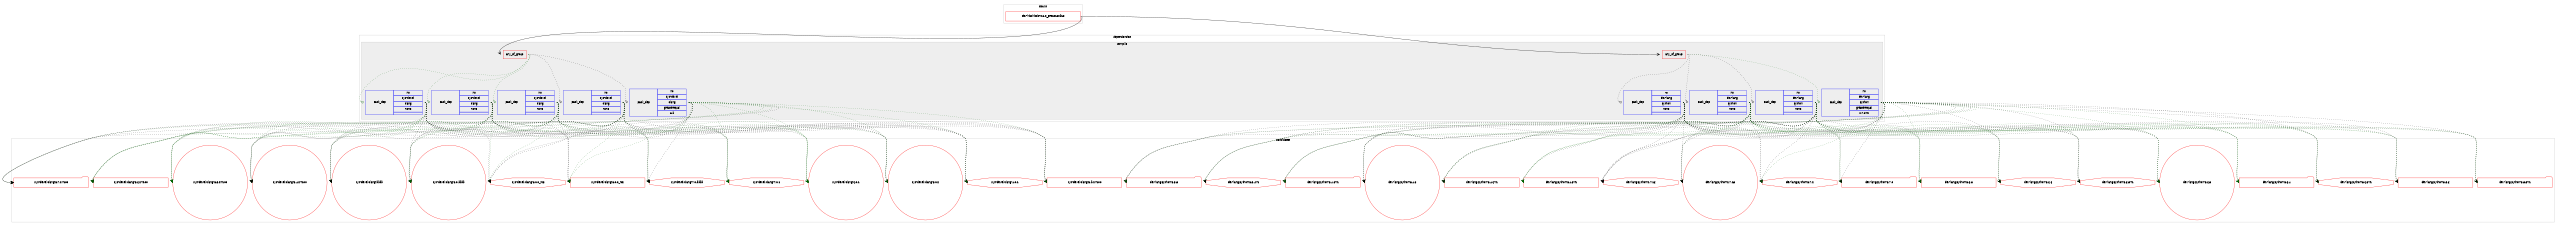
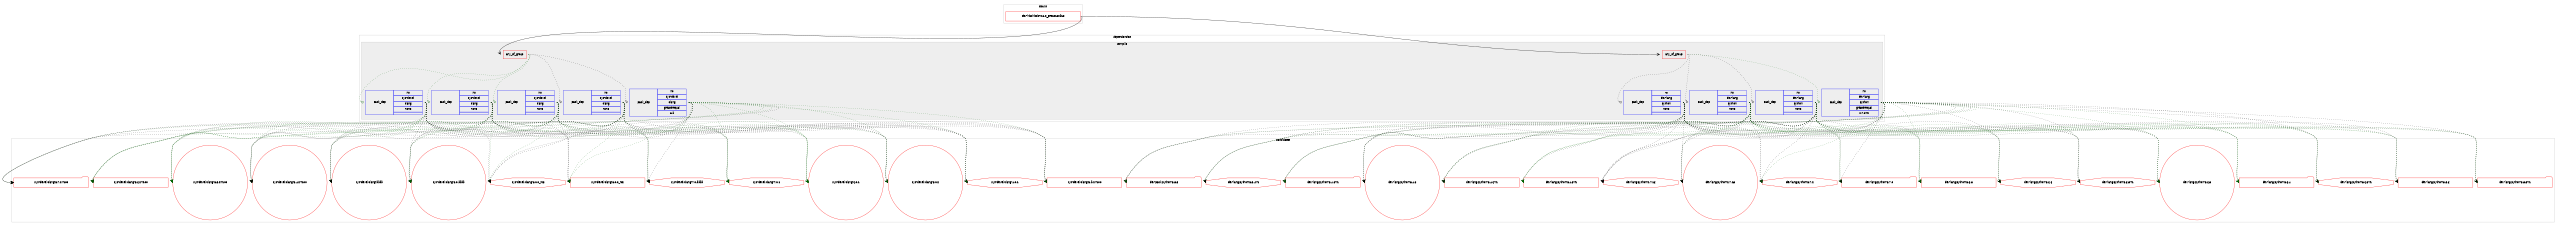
(1164, 183) -> (1164, 183)
